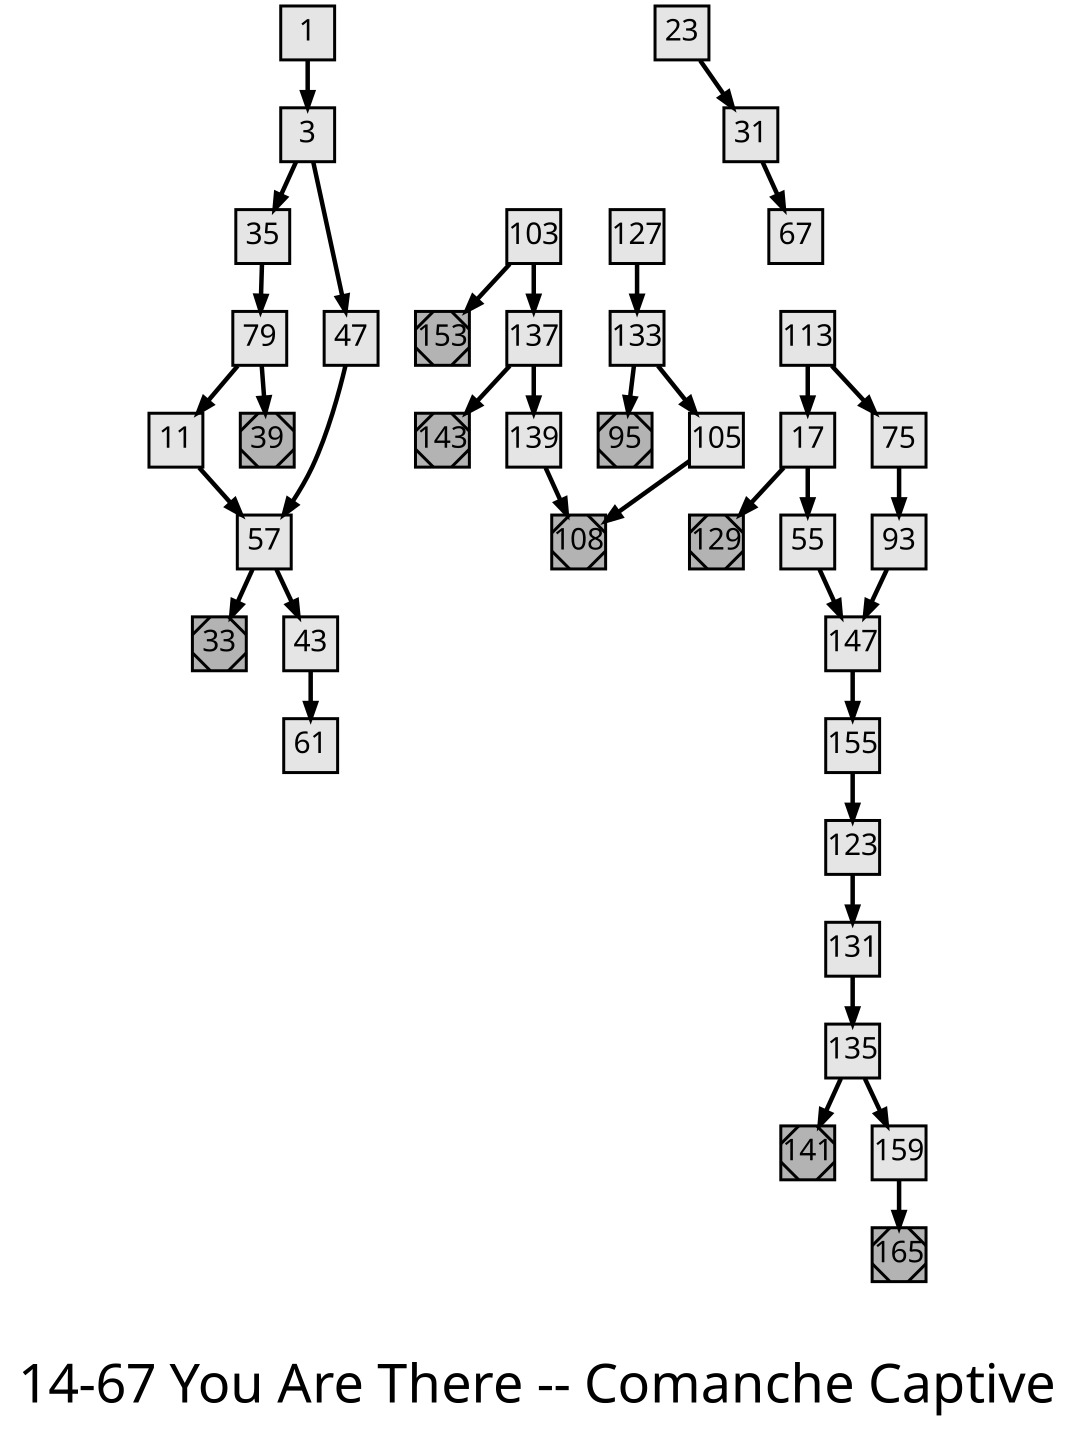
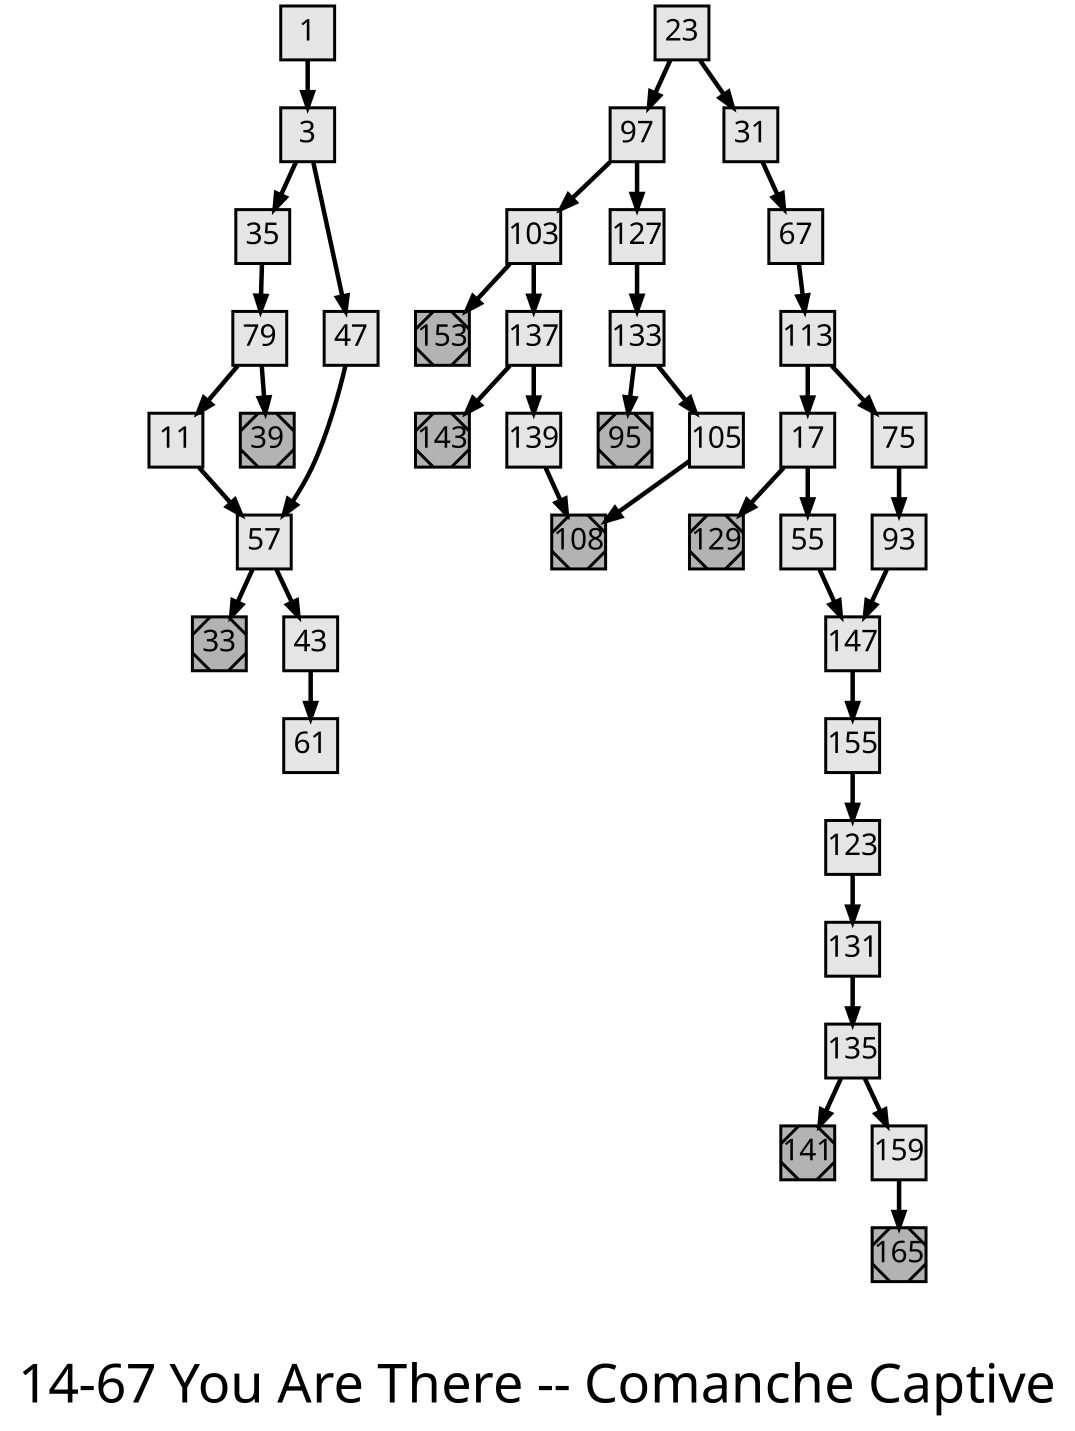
none -> (637, 135)
none -> (801, 280)
